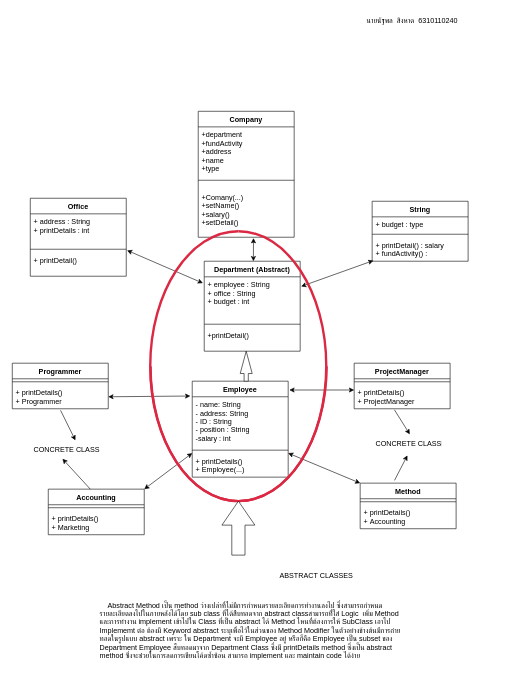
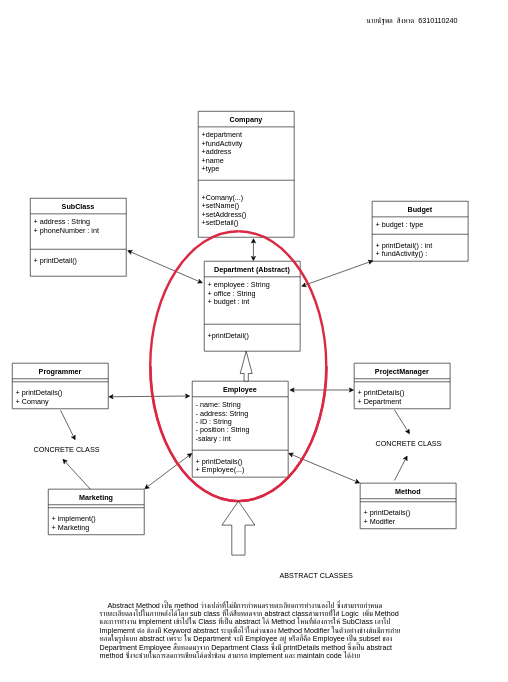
(223, 197) -> (223, 197)
(78, 206) -> (78, 206)
(420, 209) -> (420, 209)
(65, 222) -> (65, 222)
(416, 245) -> (410, 245)
(44, 393) -> (44, 393)
(386, 393) -> (386, 393)
(96, 497) -> (96, 497)
(392, 513) -> (392, 513)
(80, 519) -> (75, 519)
